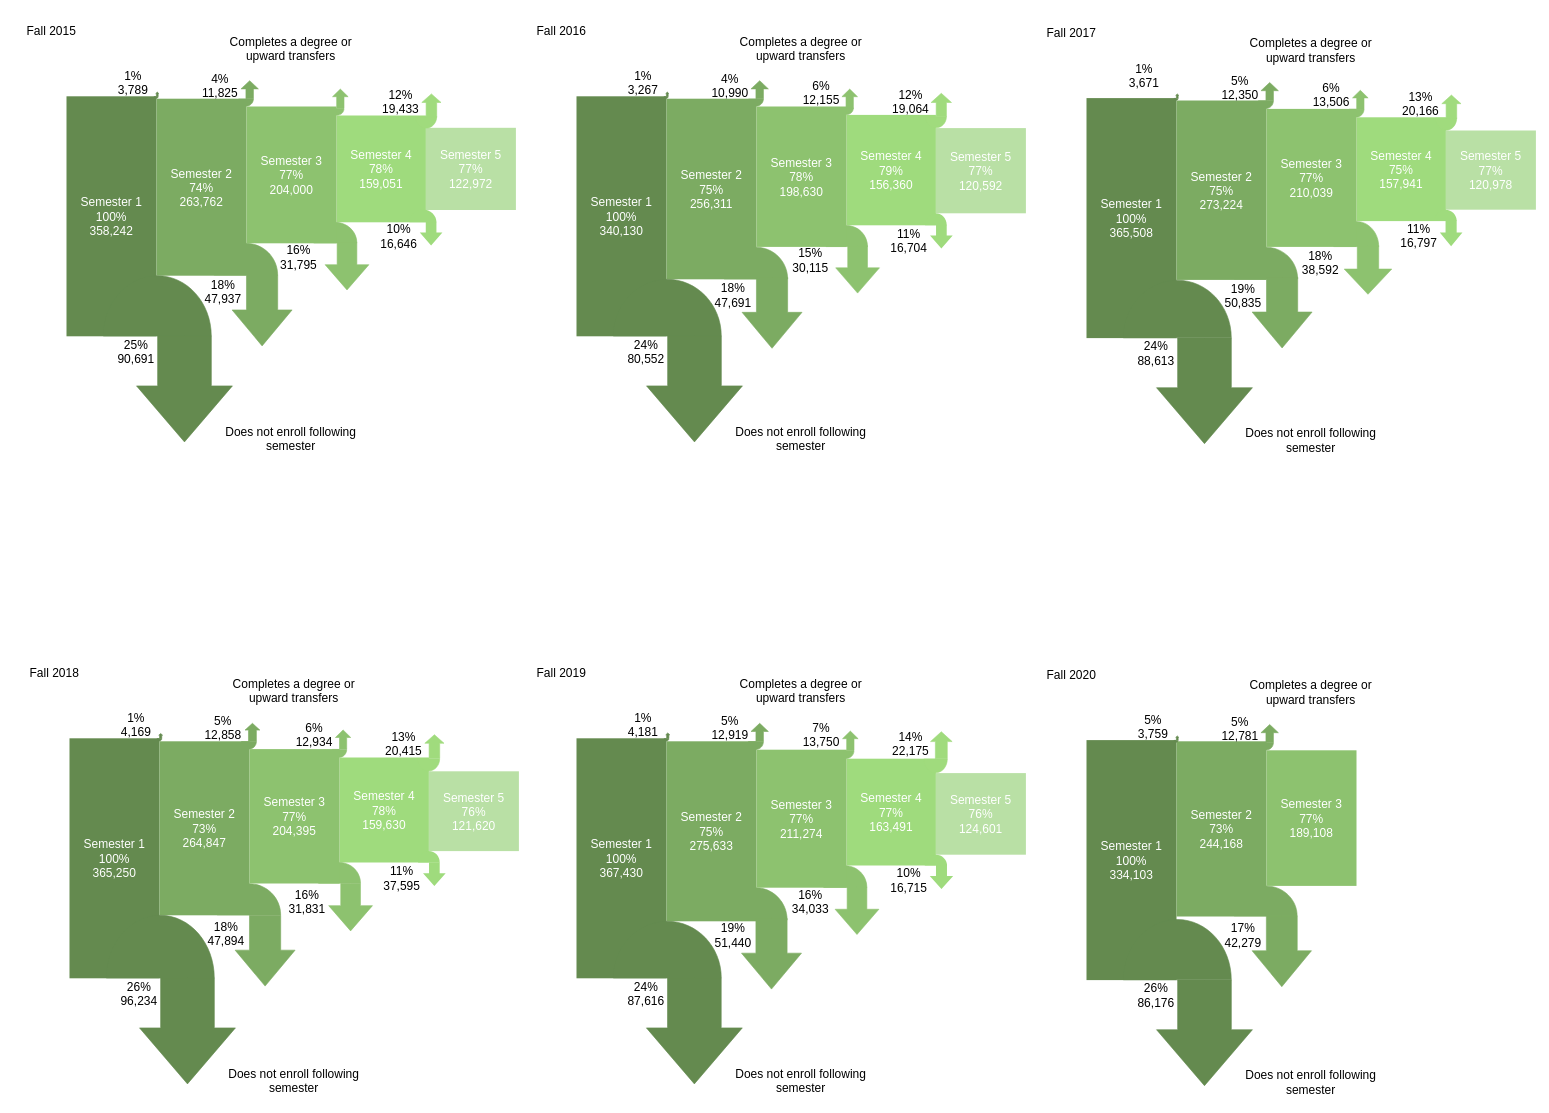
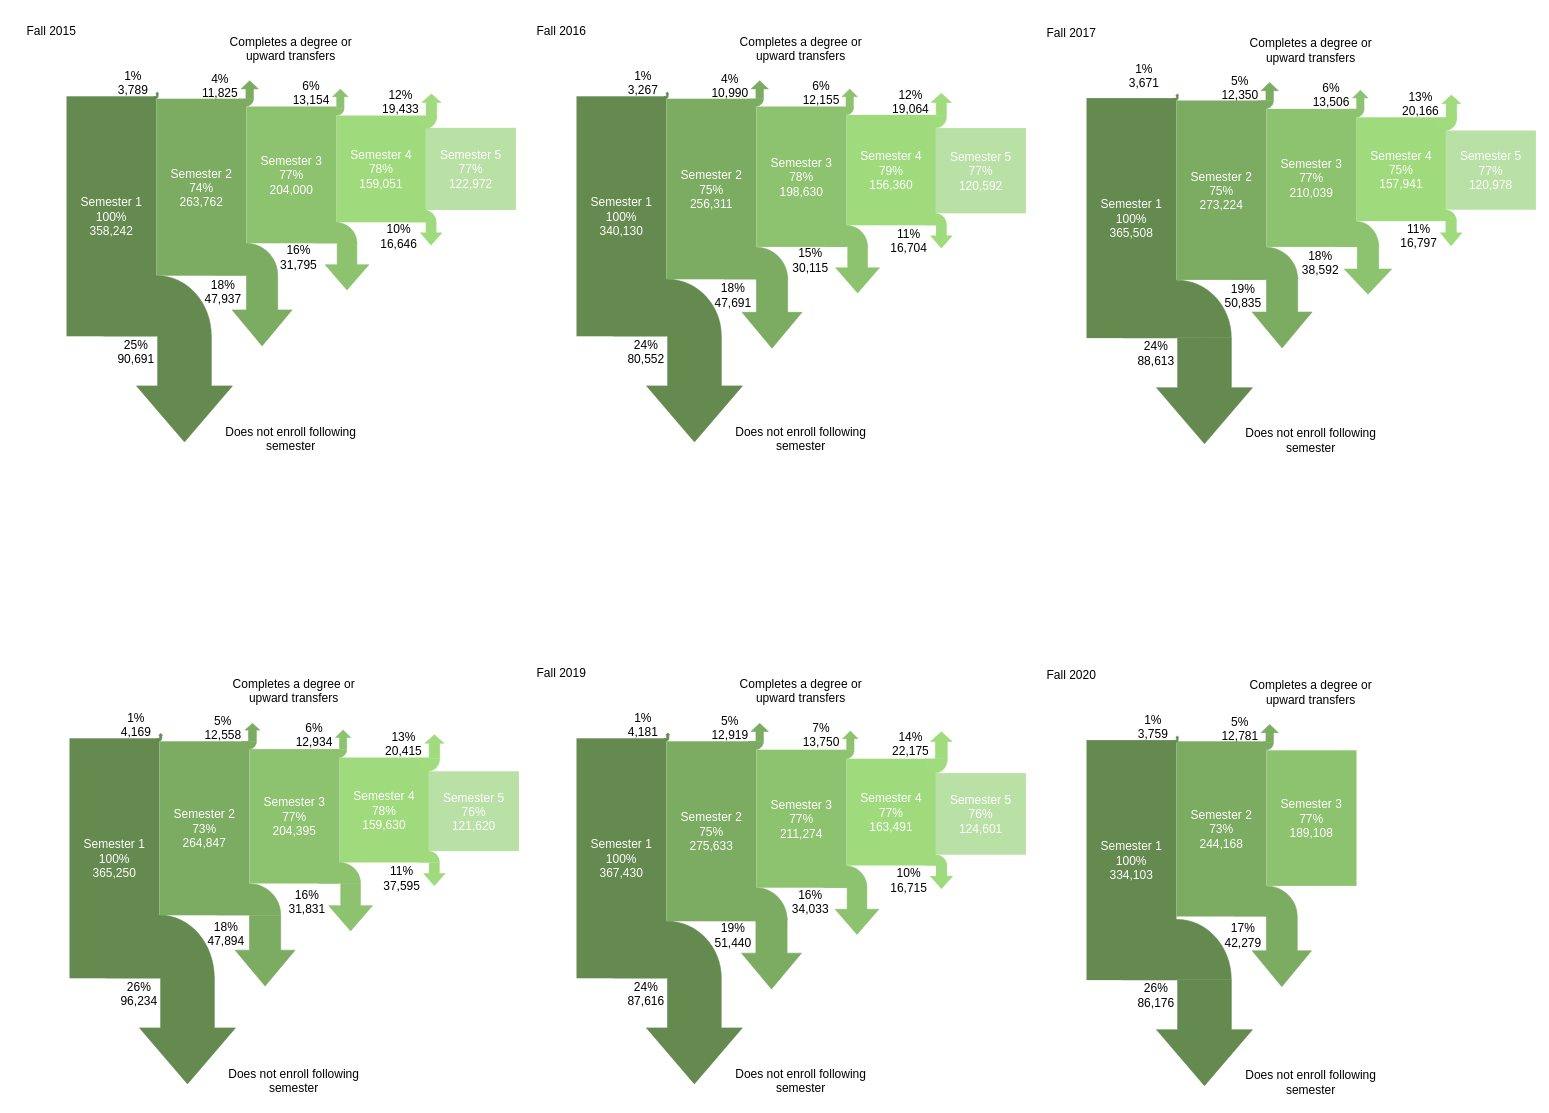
none -> (311, 92)
(54, 672) -> none
(1153, 726) -> (1153, 726)
(223, 728) -> (223, 728)
